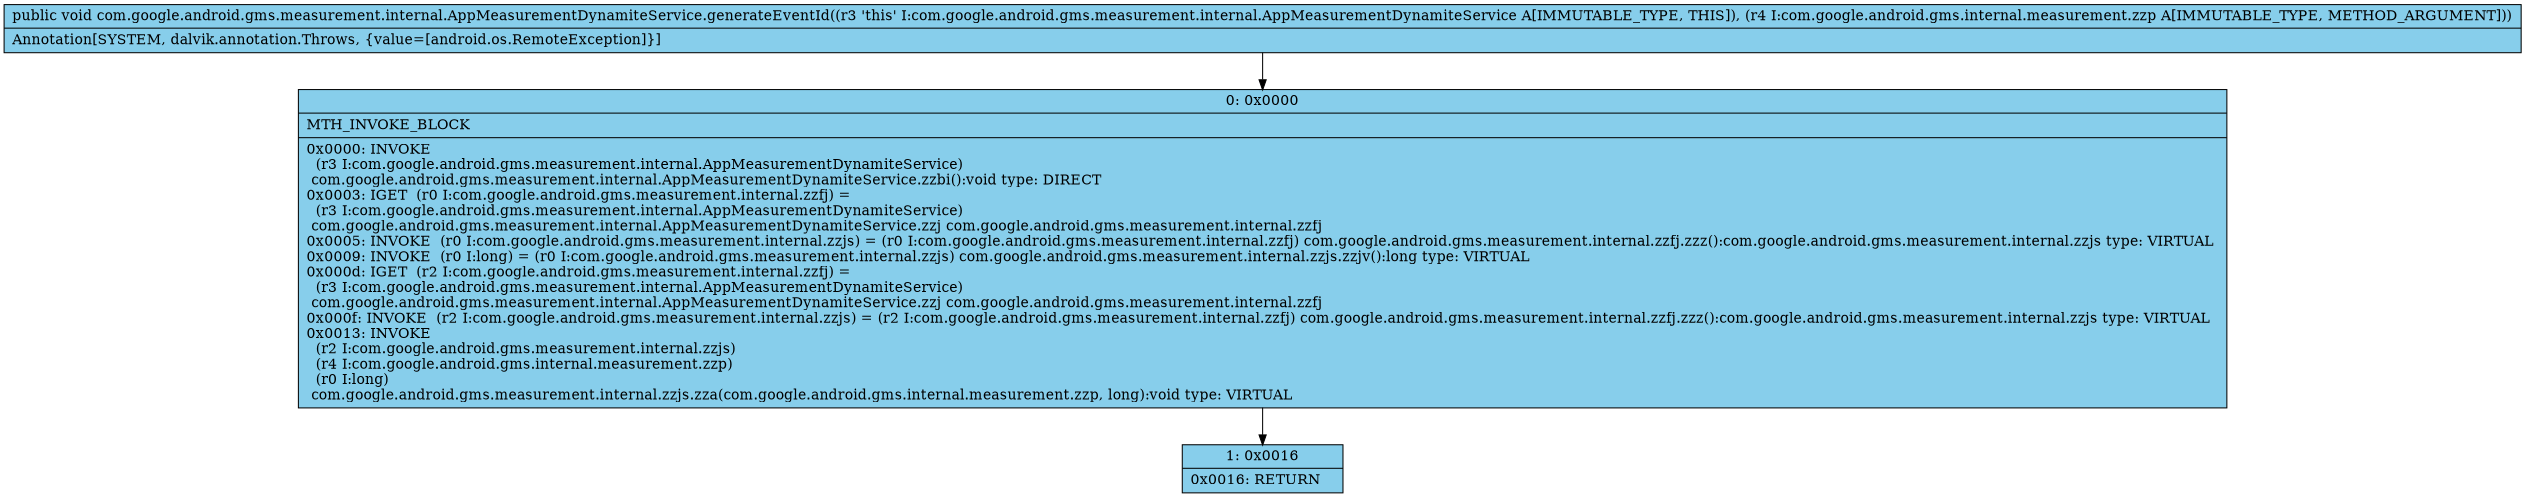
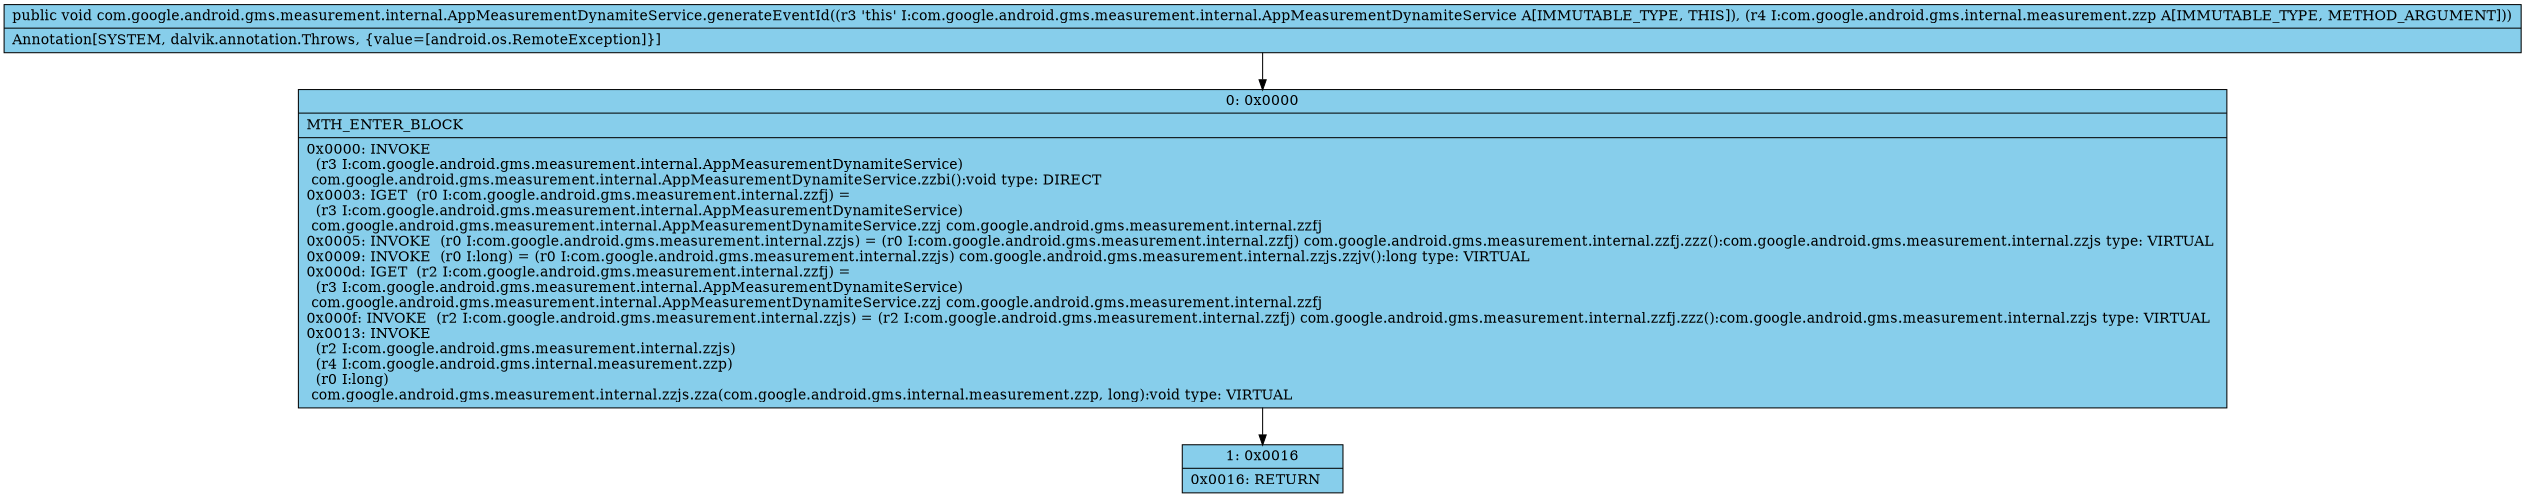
(388, 125) -> (385, 125)
